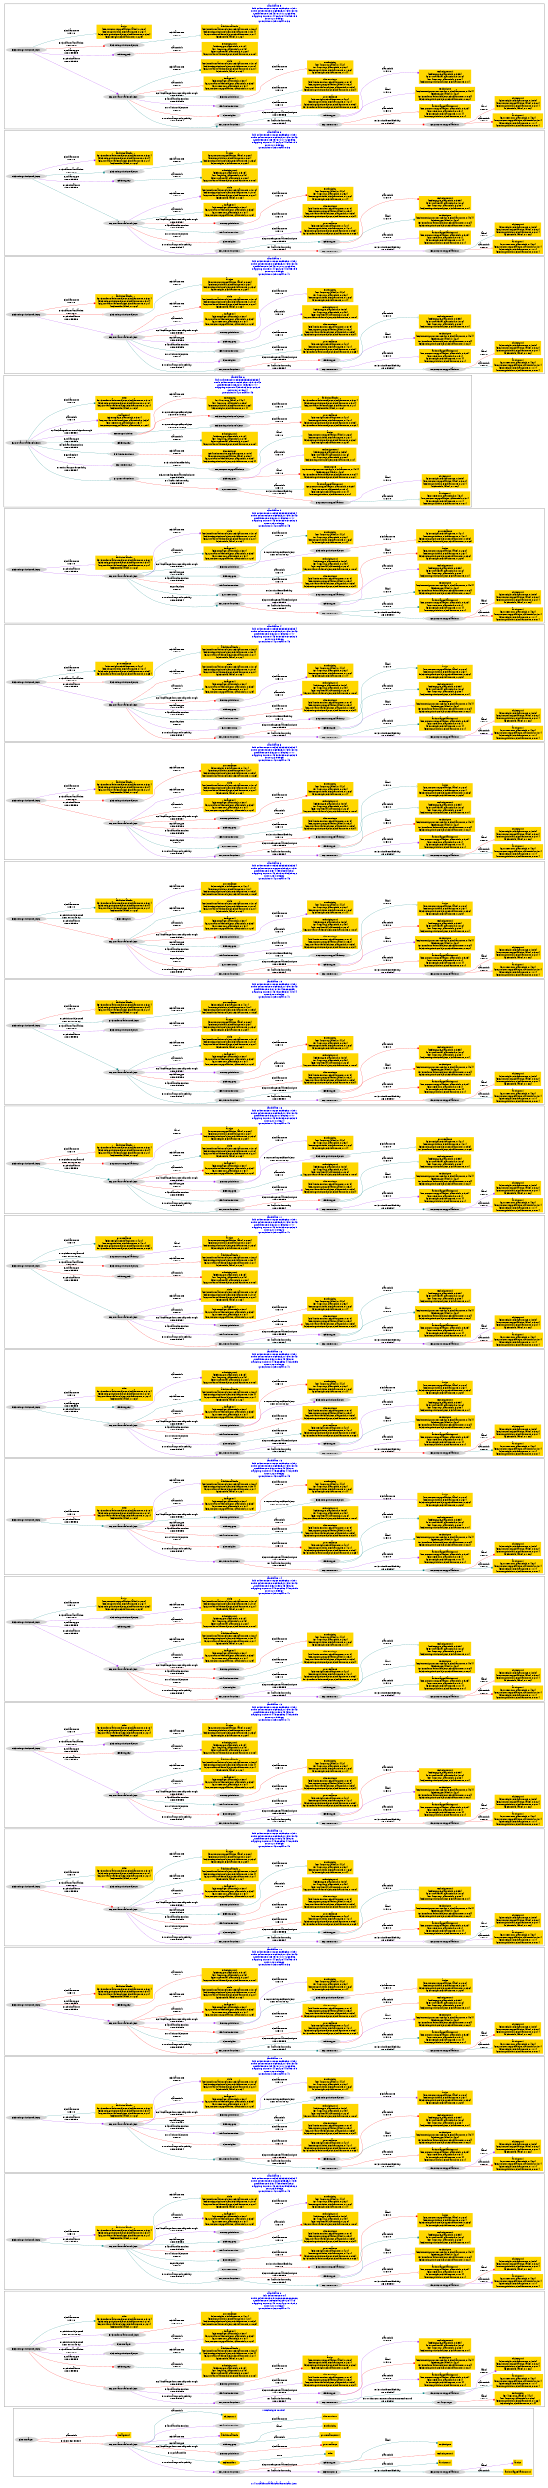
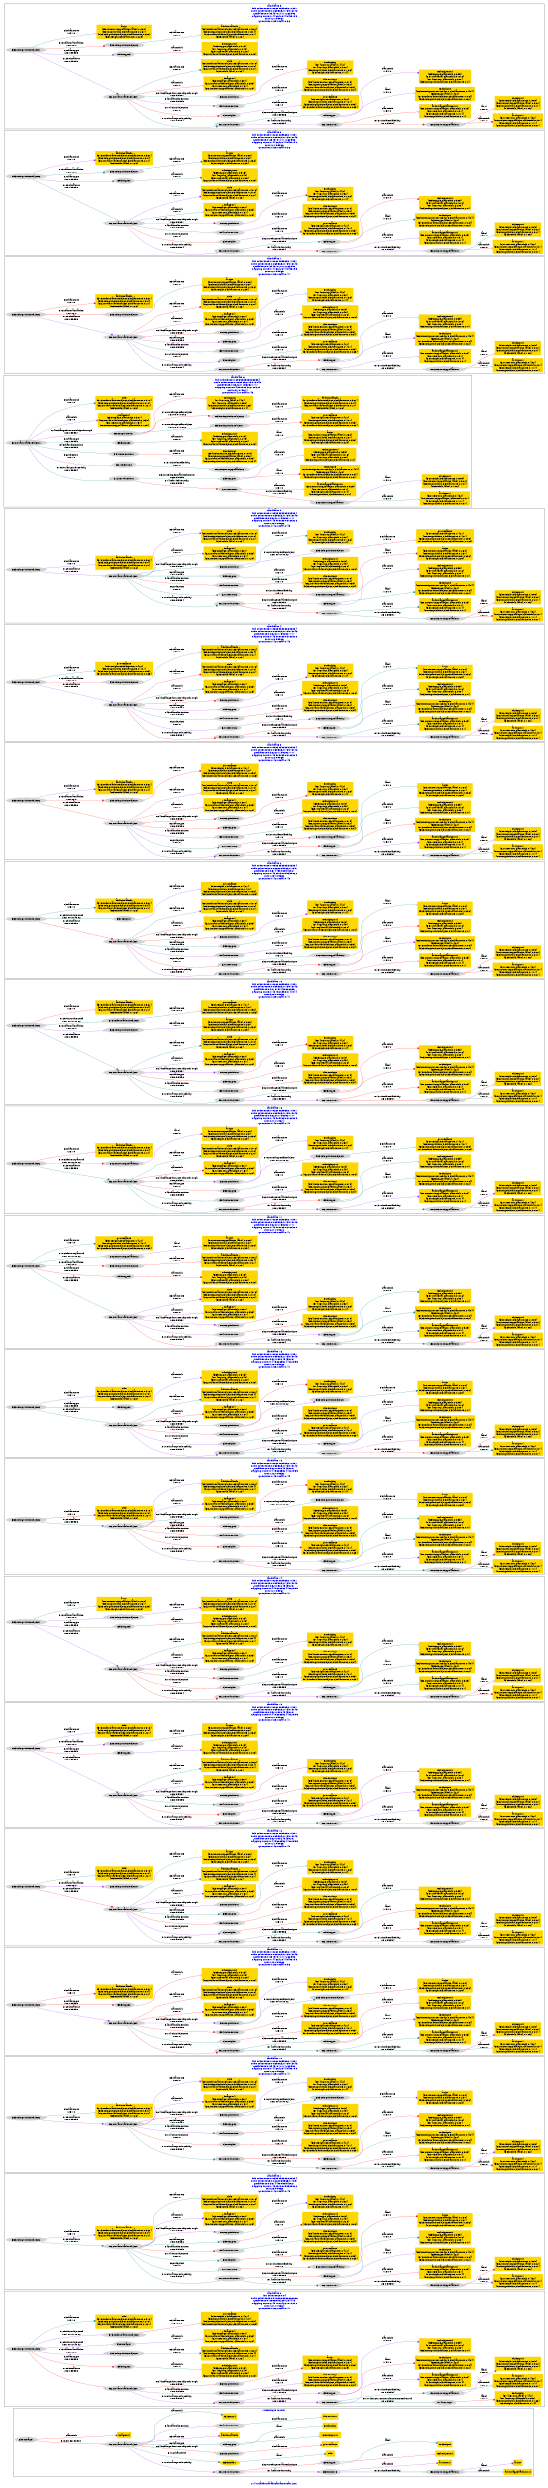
(330, 2435) -> (330, 2435)
(279, 2456) -> (279, 2456)
(388, 2467) -> (388, 2467)
